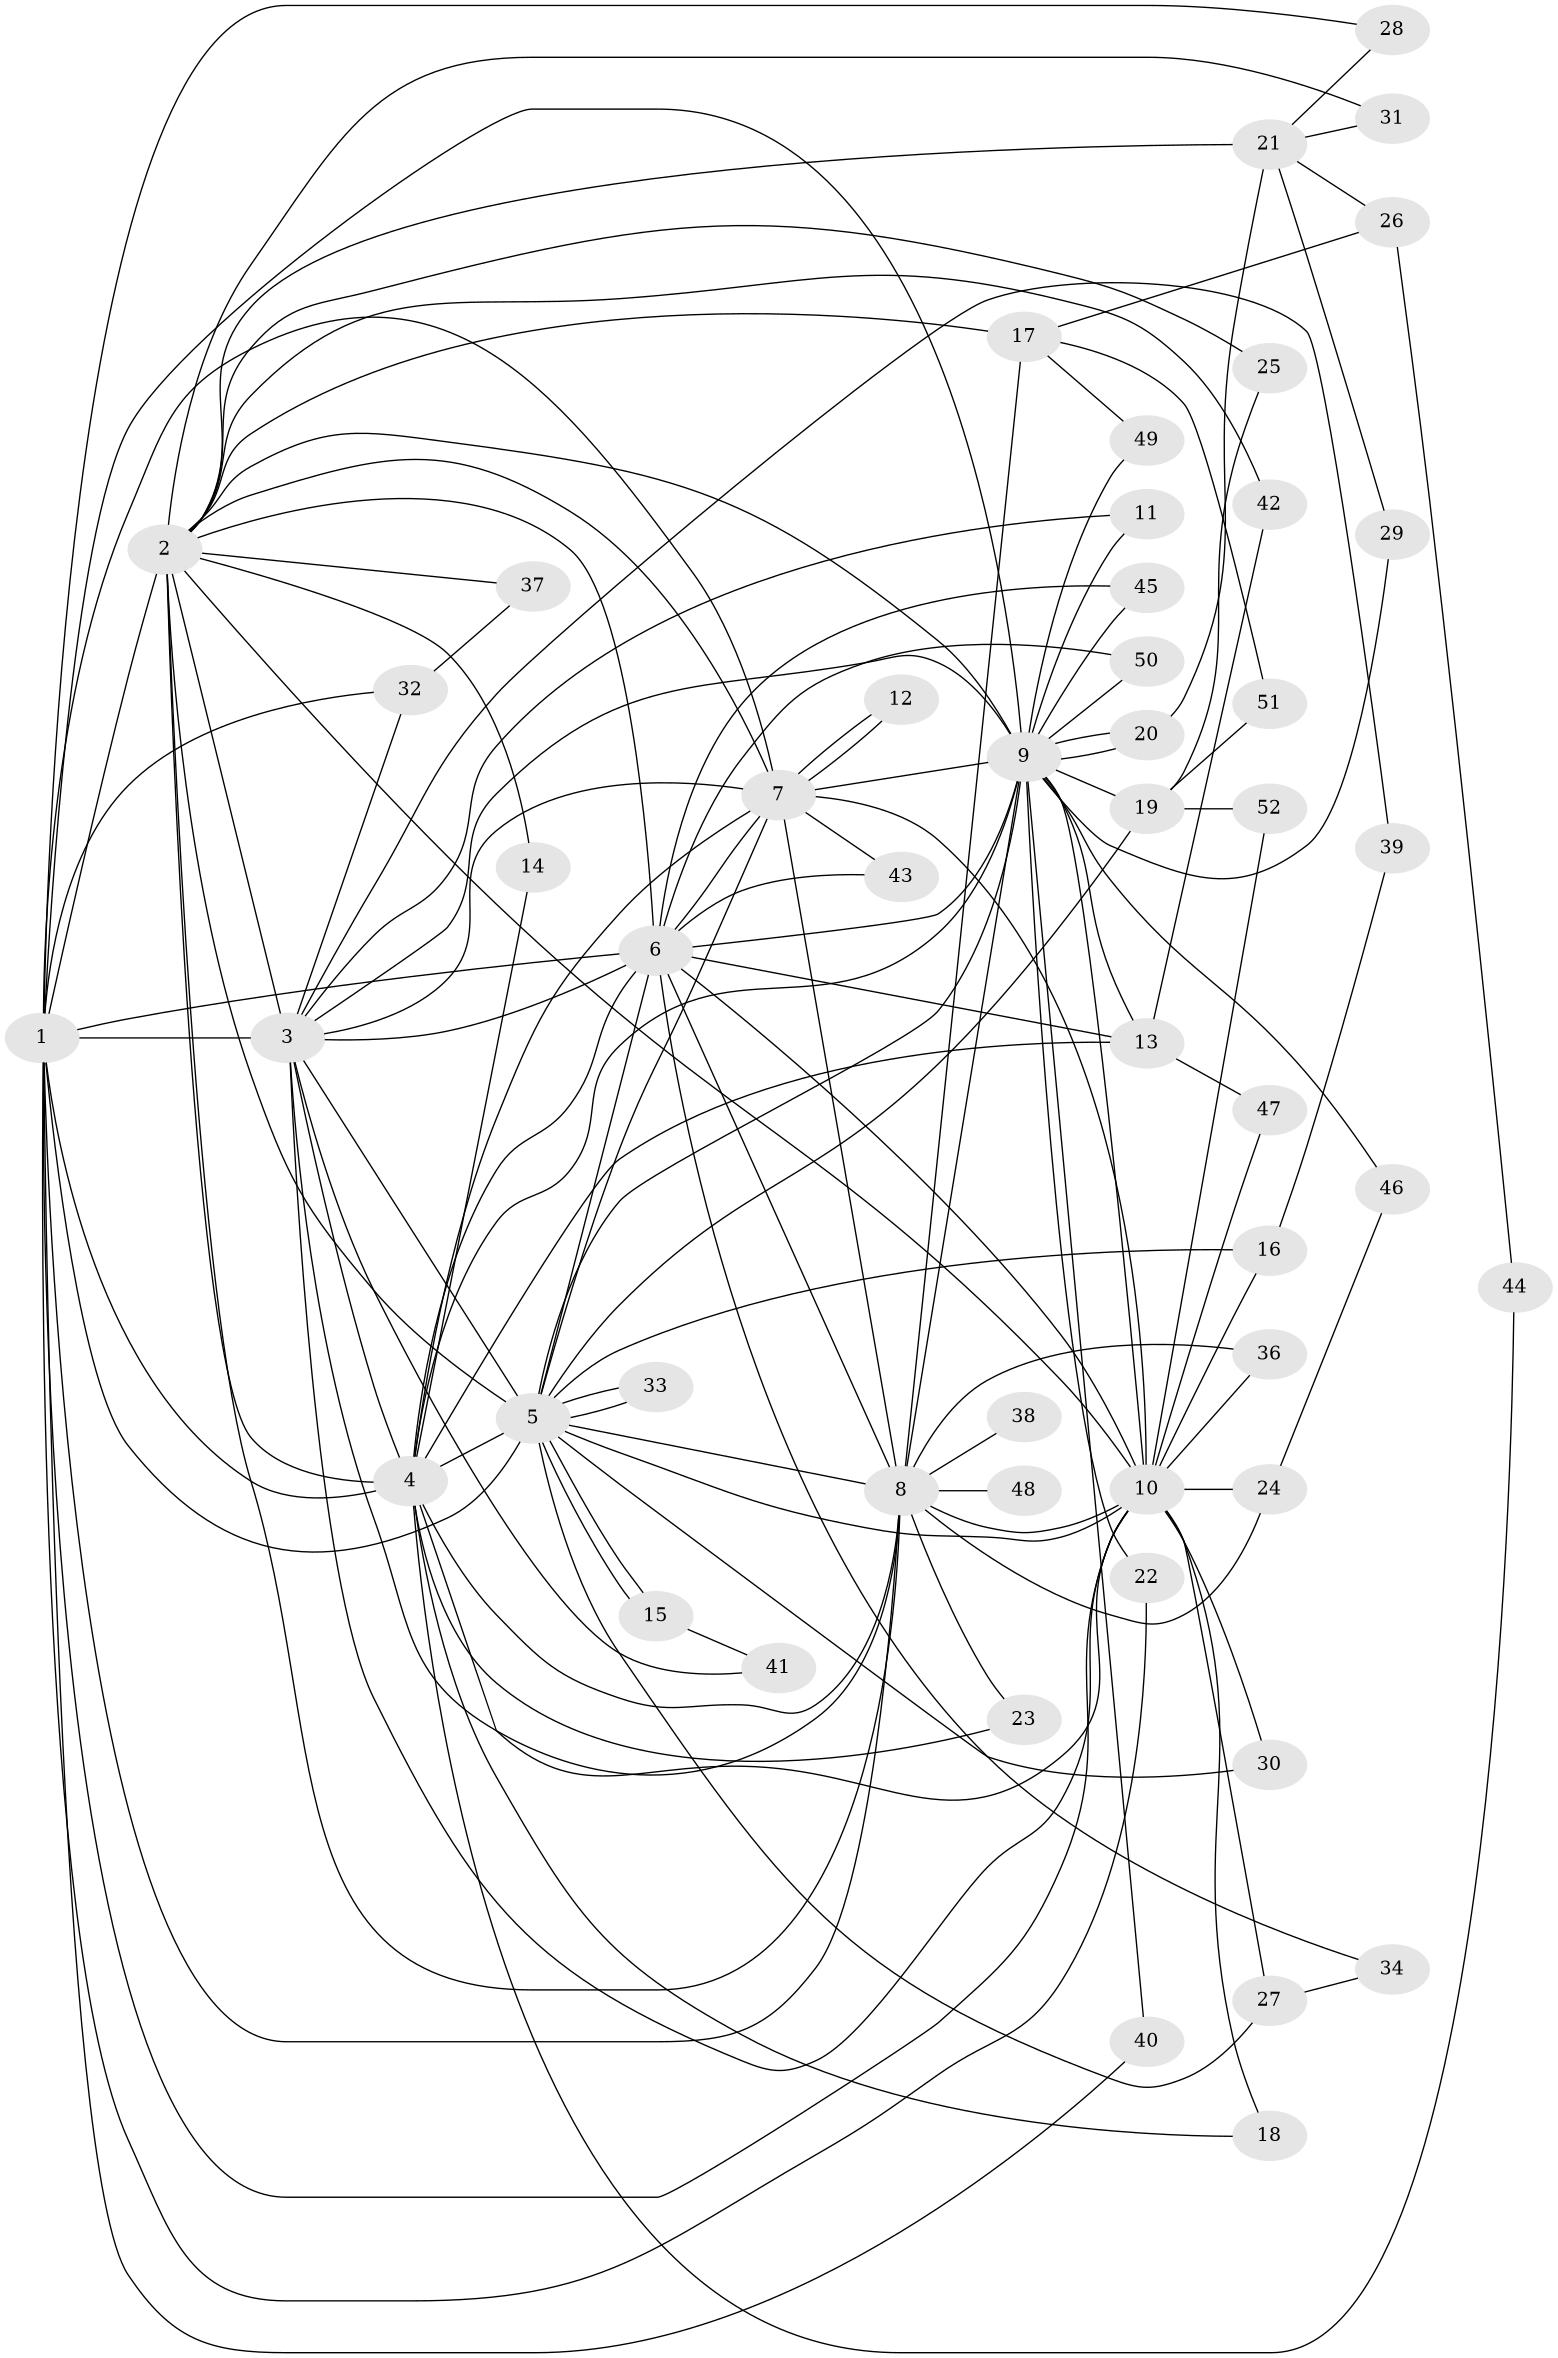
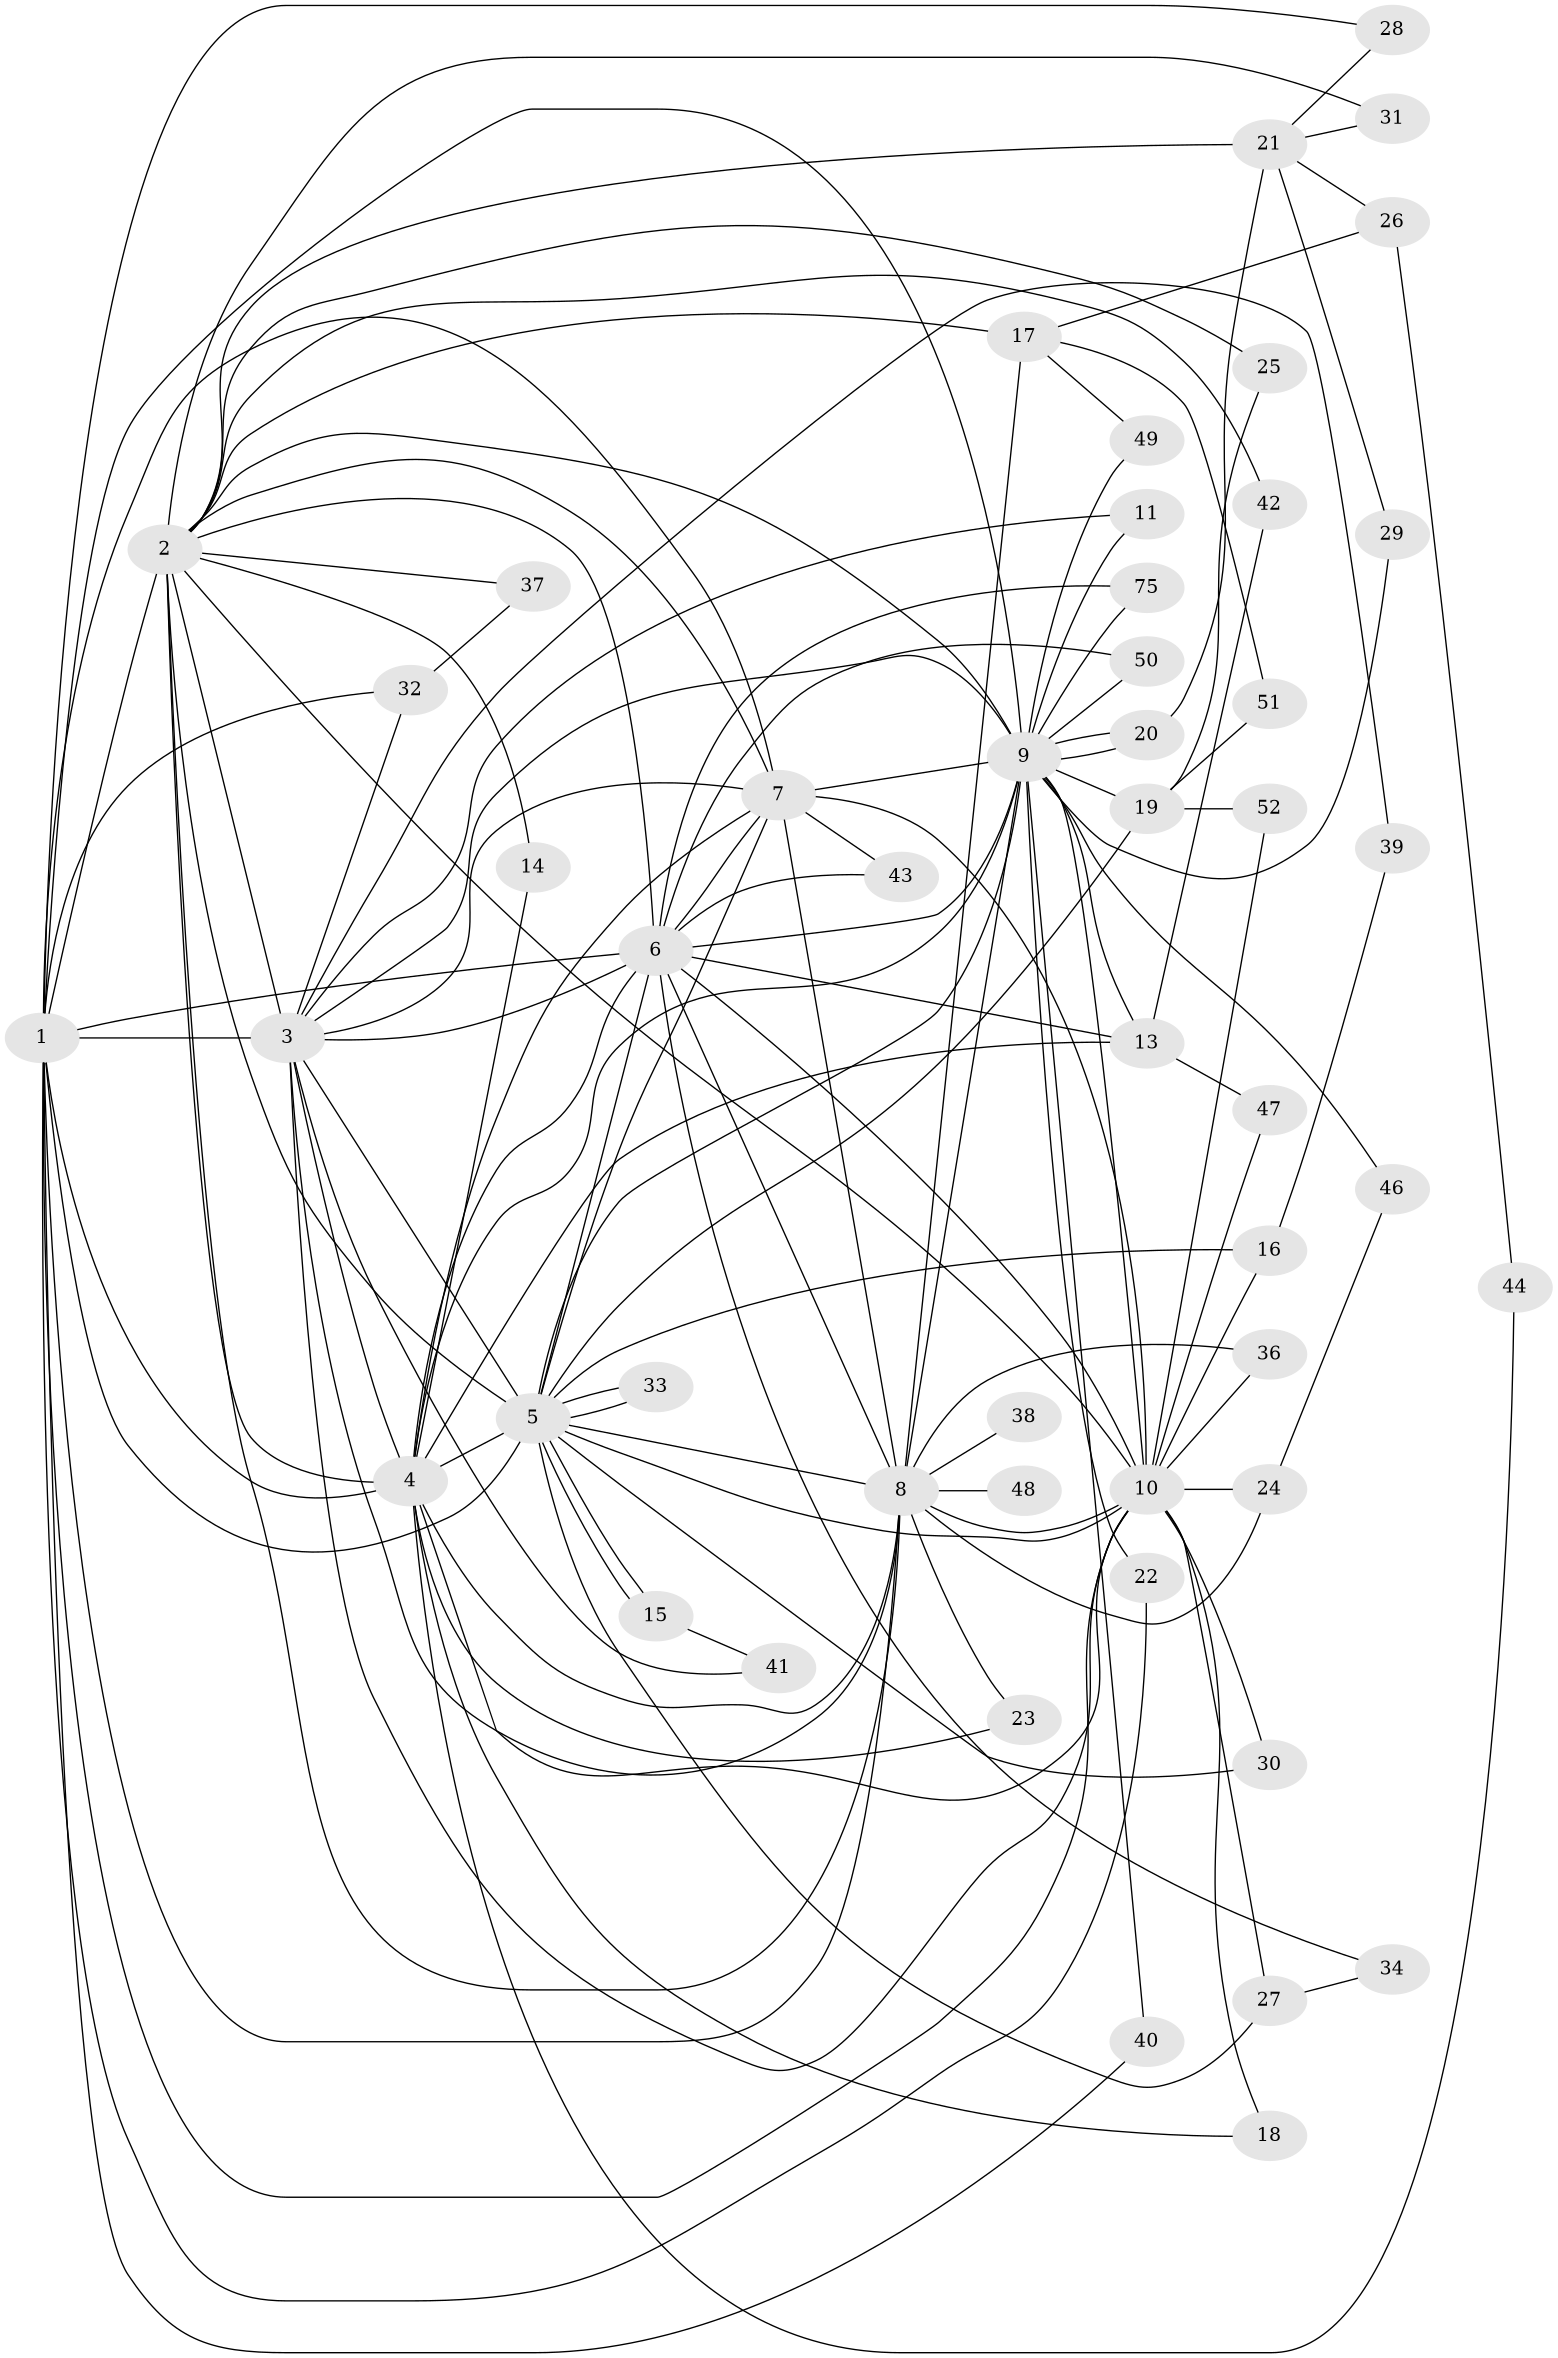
(1147, 588) -> (1147, 588)
(902, 700) -> none
